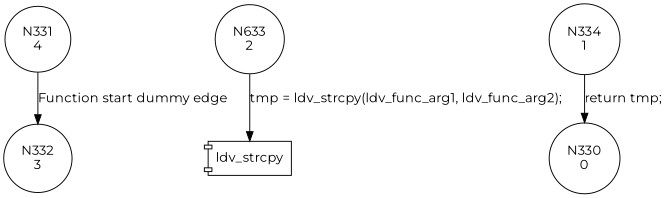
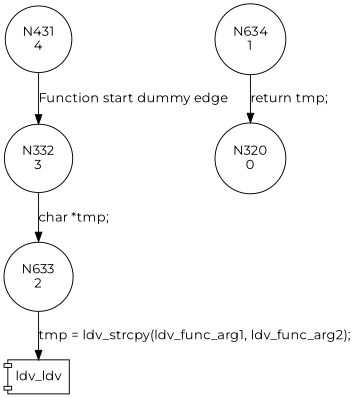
(38, 39) -> (39, 39)
(585, 39) -> (250, 39)
(250, 158) -> (39, 377)
(585, 158) -> (250, 158)
none -> (39, 212)
